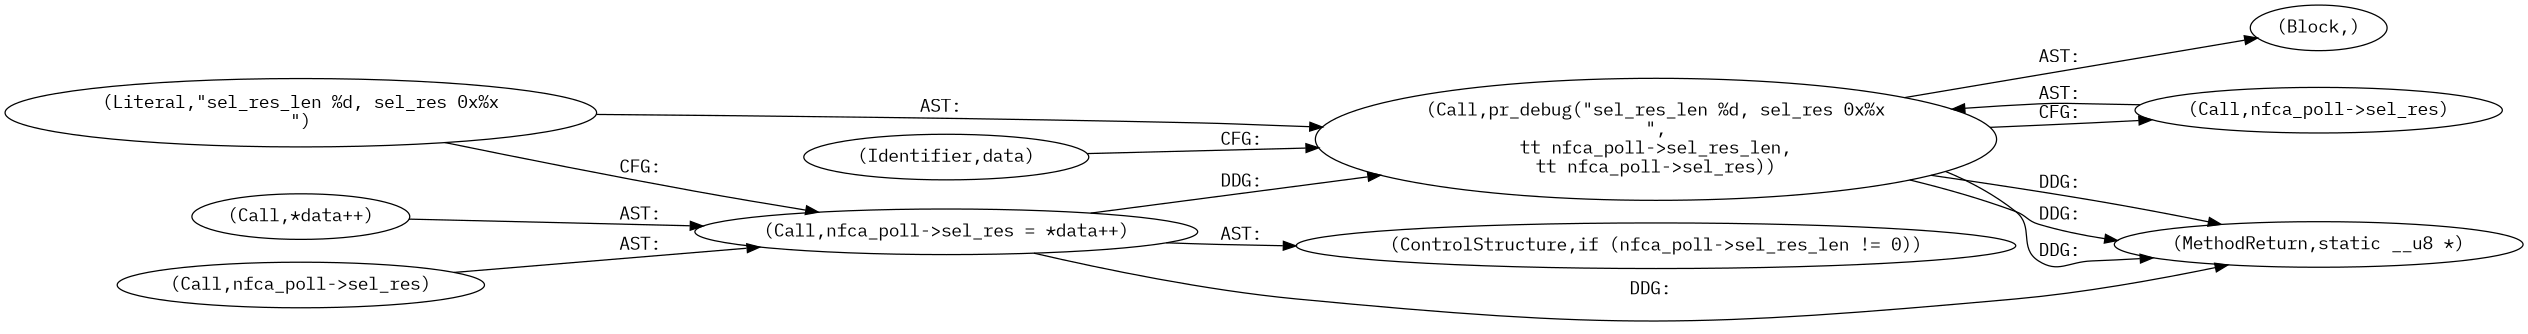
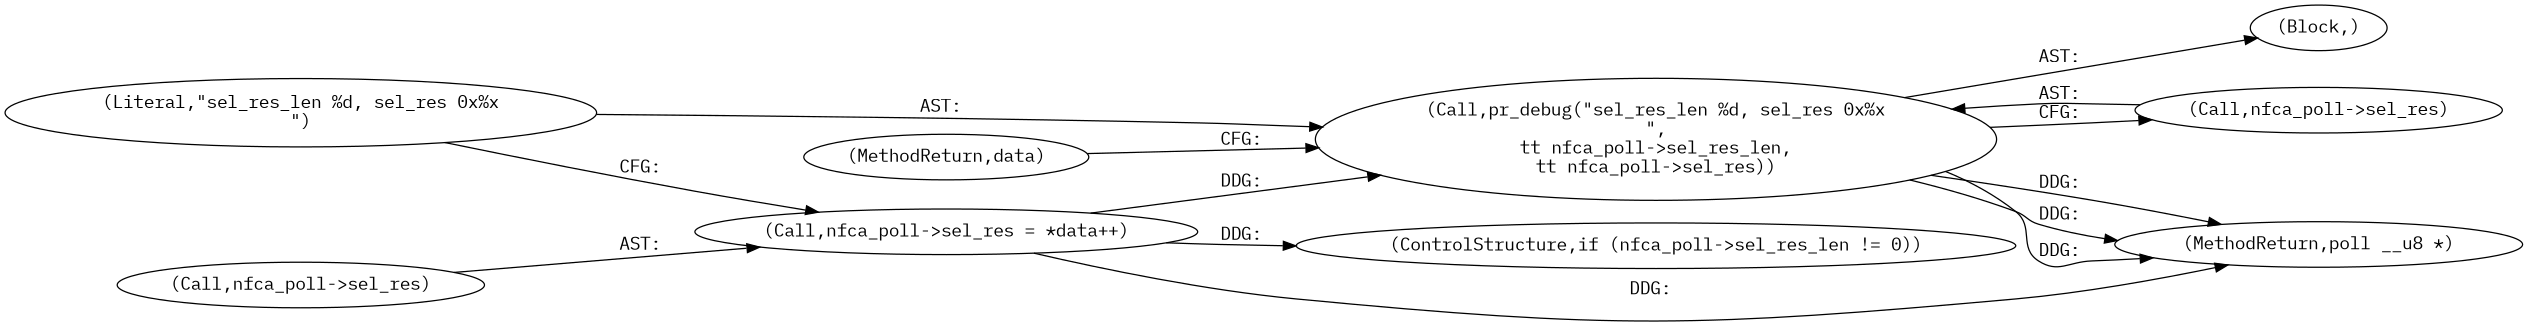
(946, 157) -> (946, 157)
(301, 217) -> none
(1247, 235) -> (1247, 235)
(2319, 244) -> (2319, 244)
